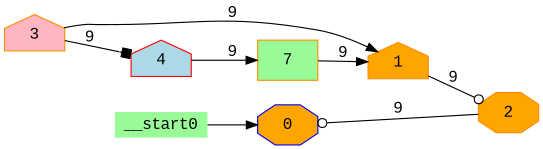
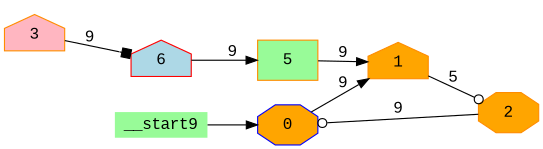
(217, 21) -> (335, 98)
(161, 60) -> (161, 60)
(288, 60) -> (288, 60)
(453, 78) -> (453, 78)
(161, 125) -> (161, 125)
